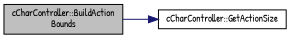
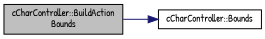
(222, 19) -> (210, 19)
